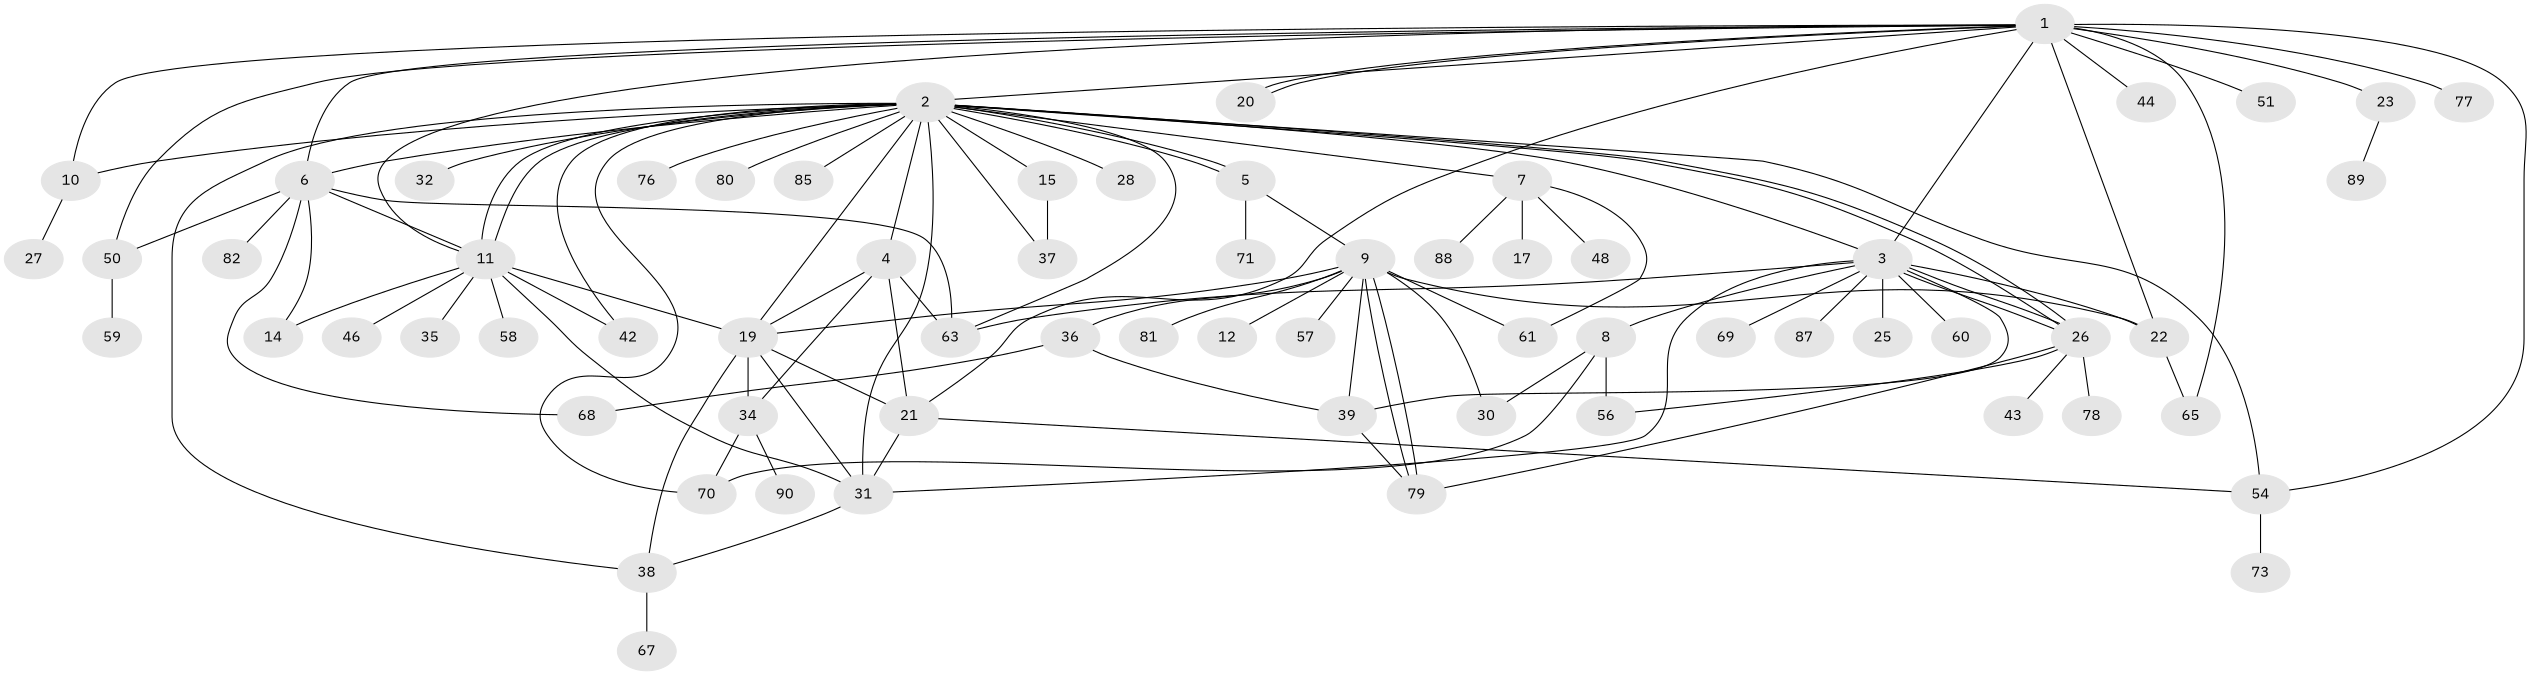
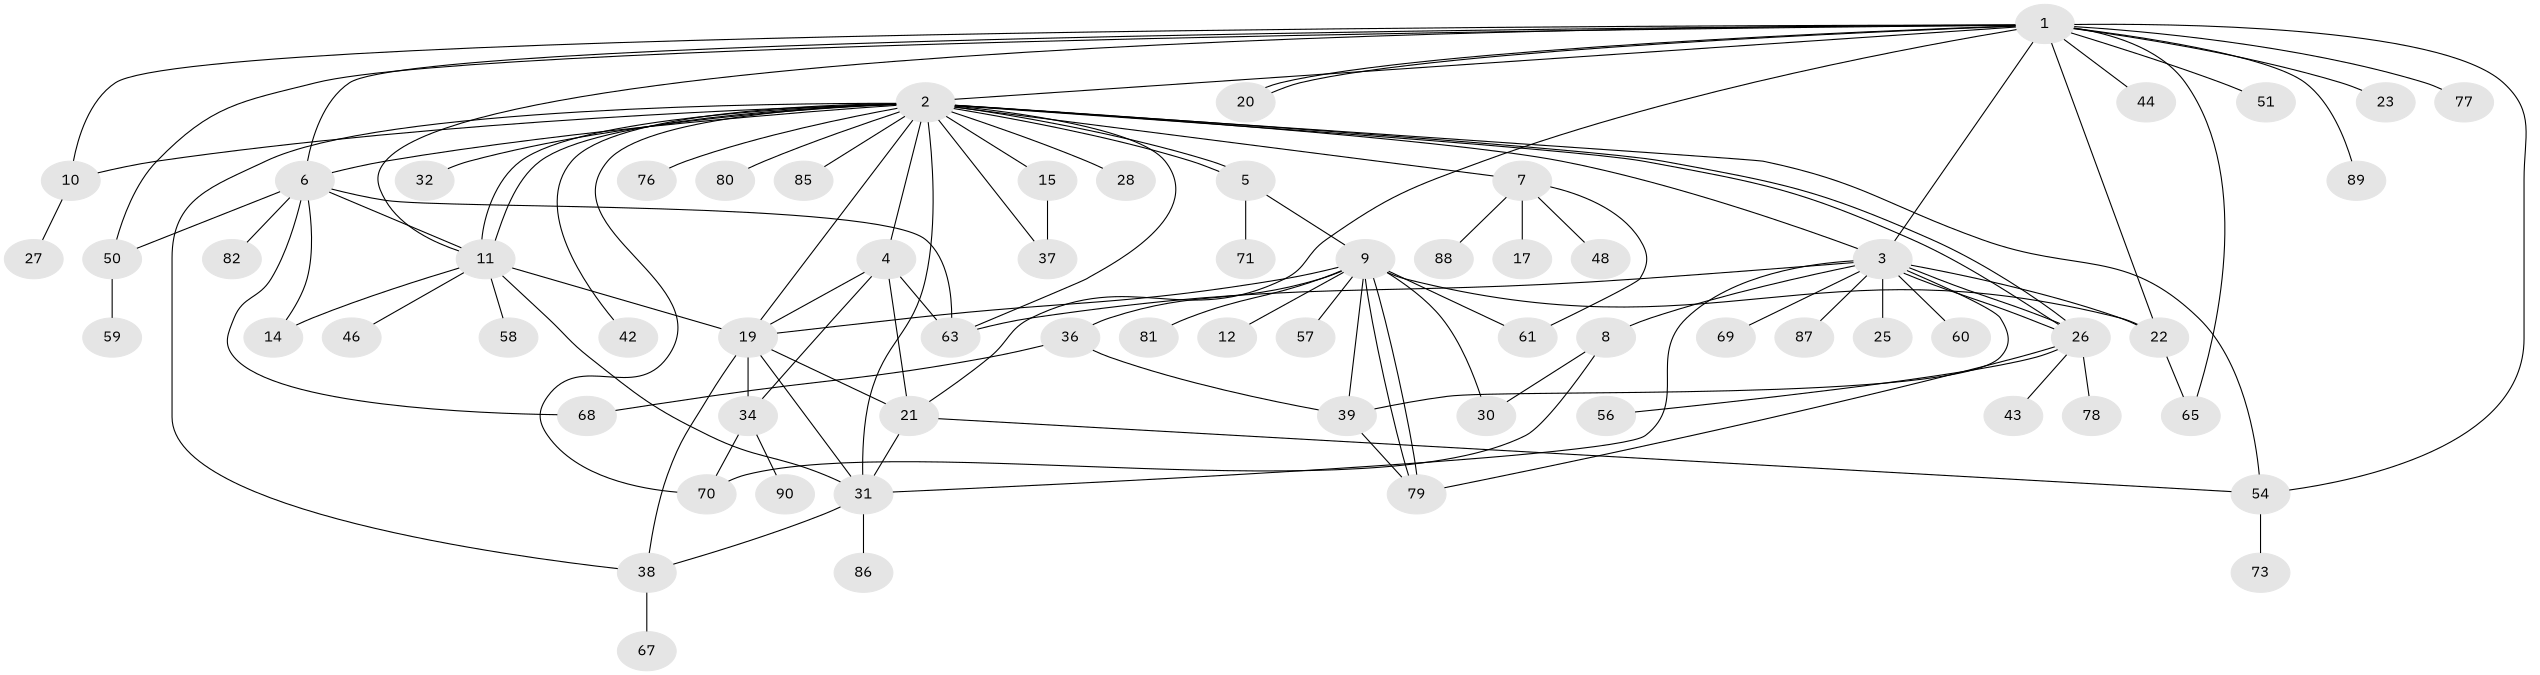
(2371, 141) -> (2299, 79)
(557, 298) -> none
(430, 338) -> none
(1606, 377) -> none
none -> (863, 573)
